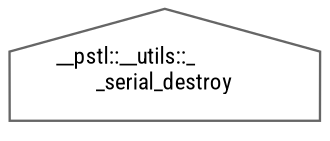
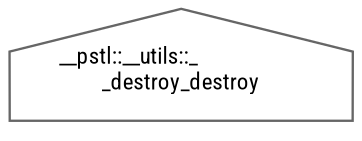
(165, 71) -> (181, 71)
